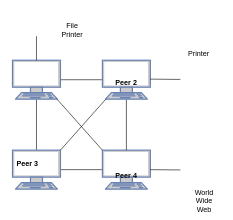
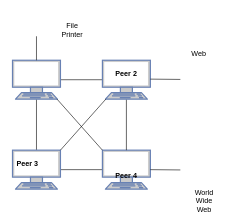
(199, 54) -> (199, 54)
(126, 83) -> (126, 74)
